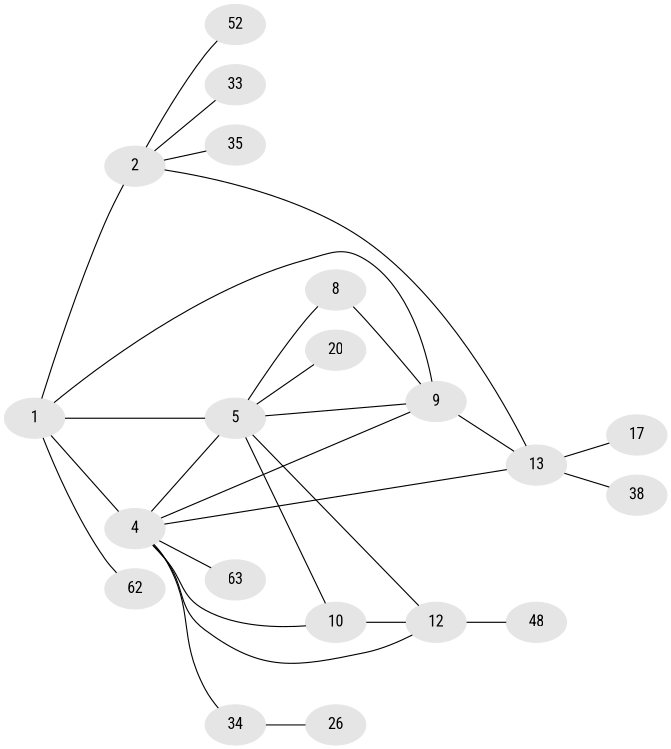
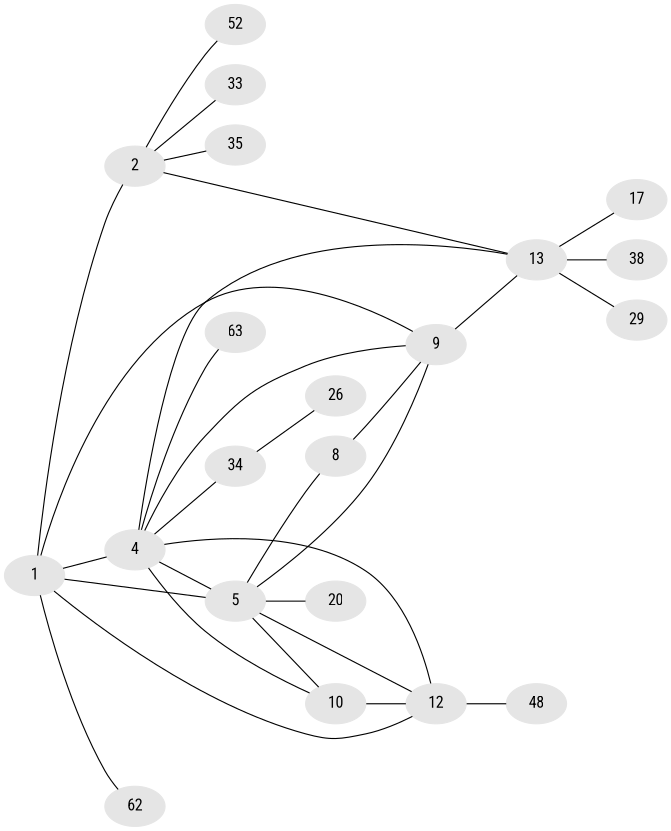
none -> (637, 320)
none -> (222, 701)
